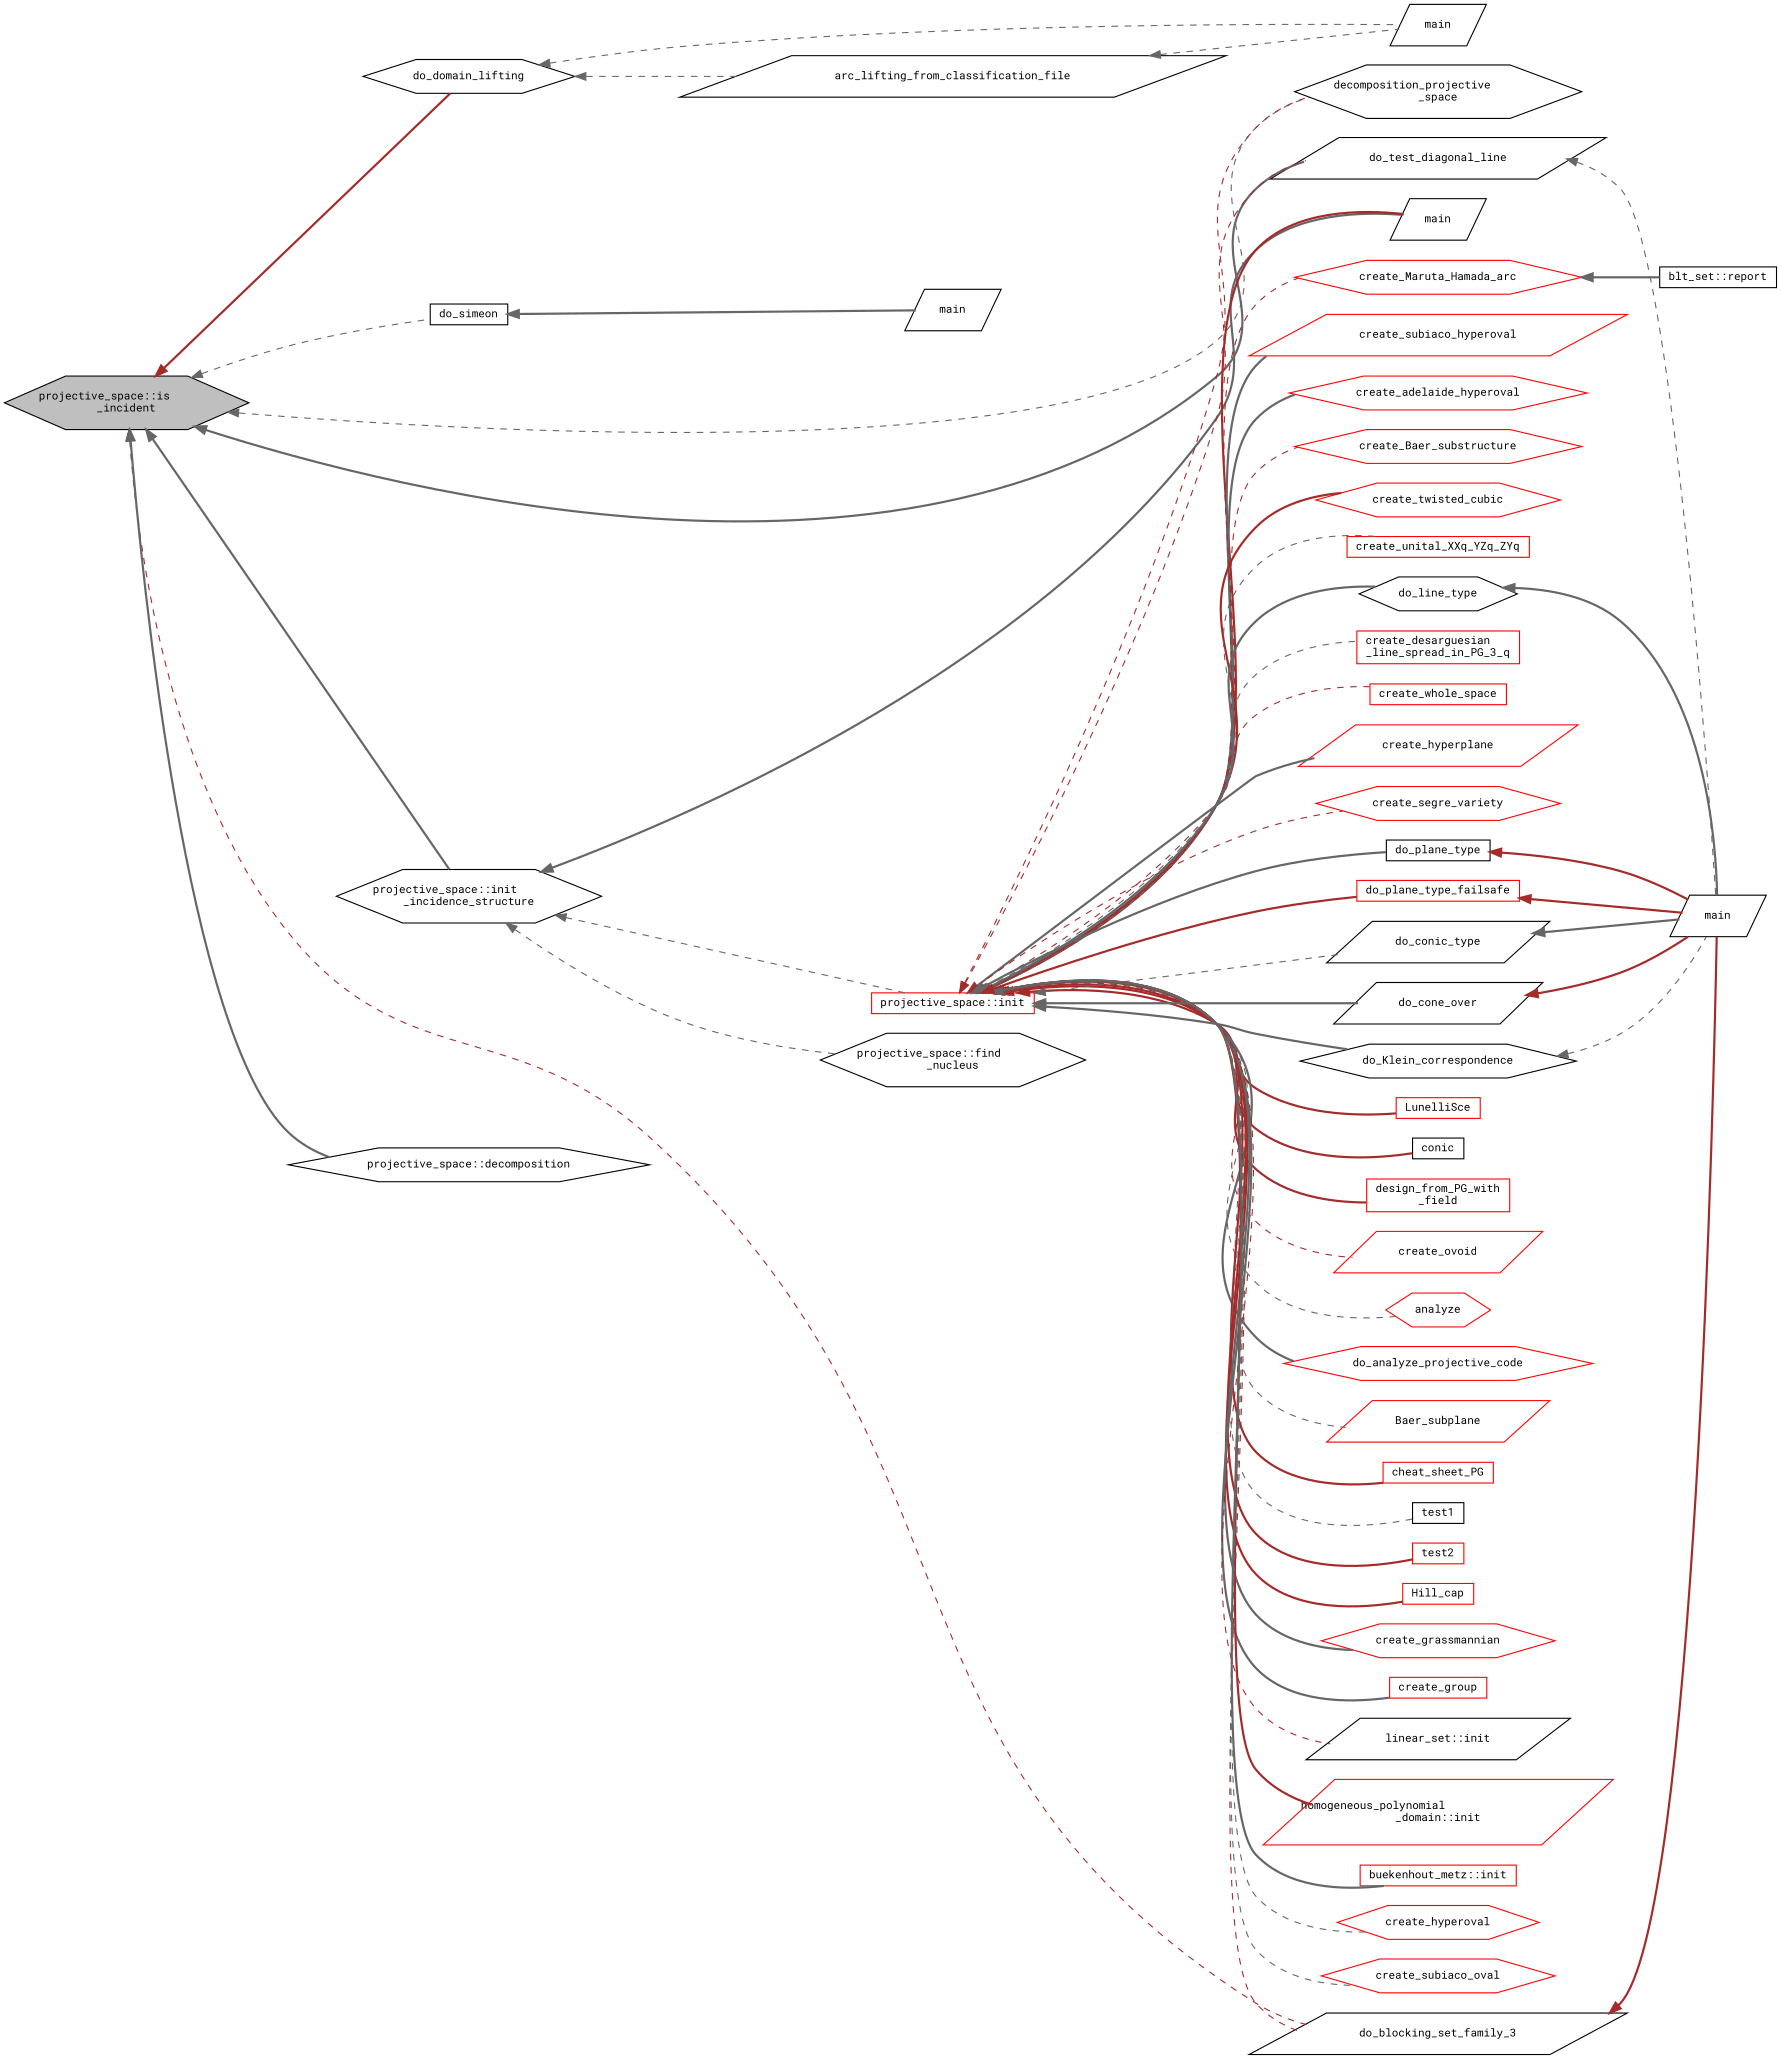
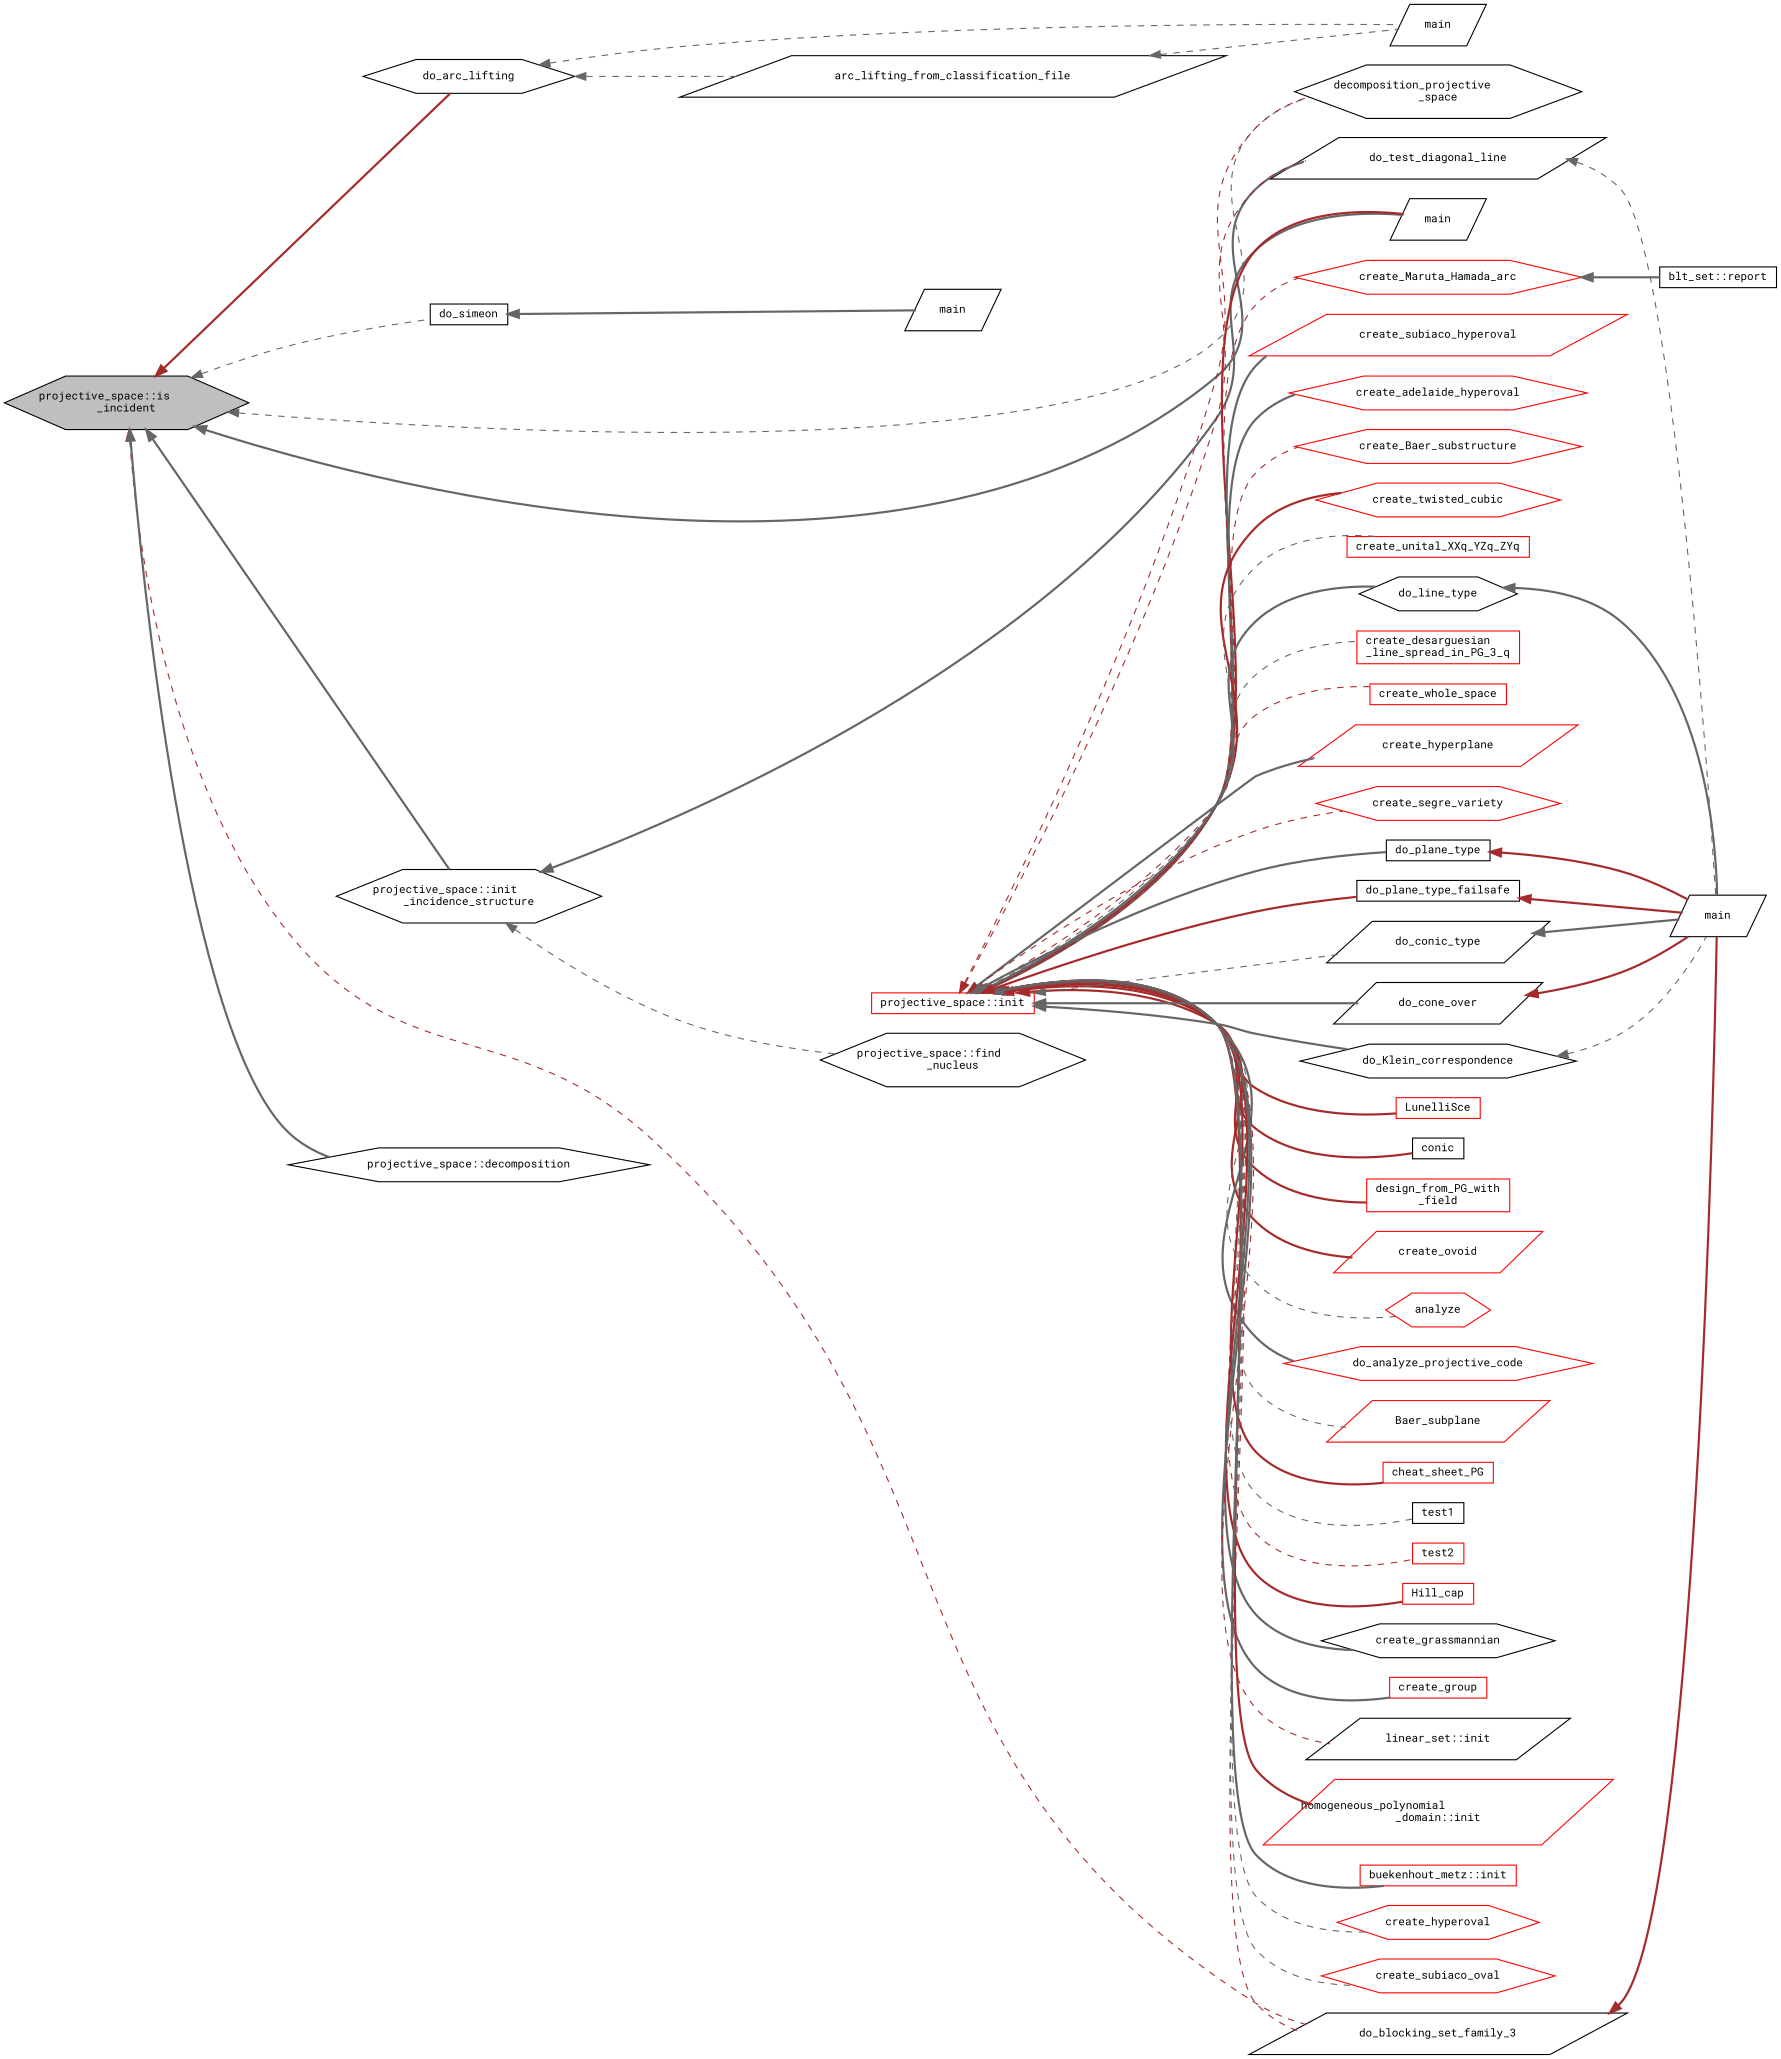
(469, 76) -> (469, 76)
(1438, 891) -> (1438, 891)
(735, 955) -> none
(1240, 1066) -> (1240, 1066)
(1239, 1249) -> (1239, 1249)
(1438, 1641) -> (1438, 1641)
